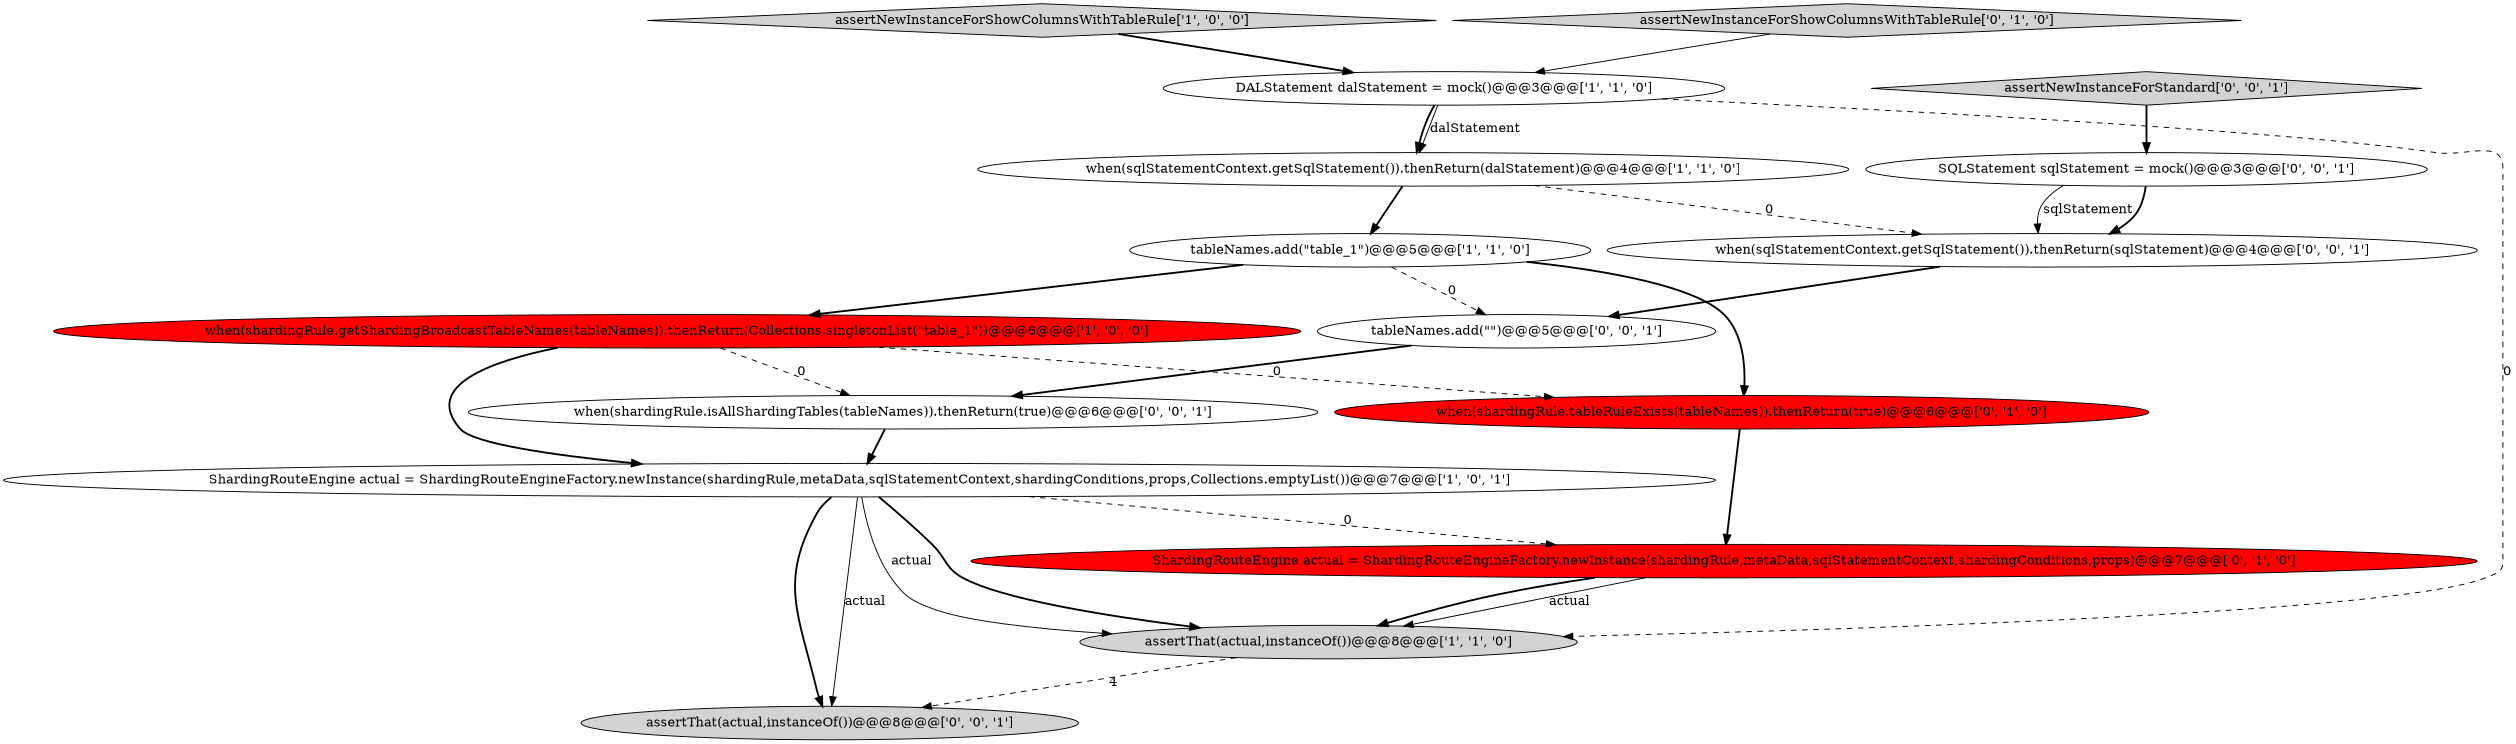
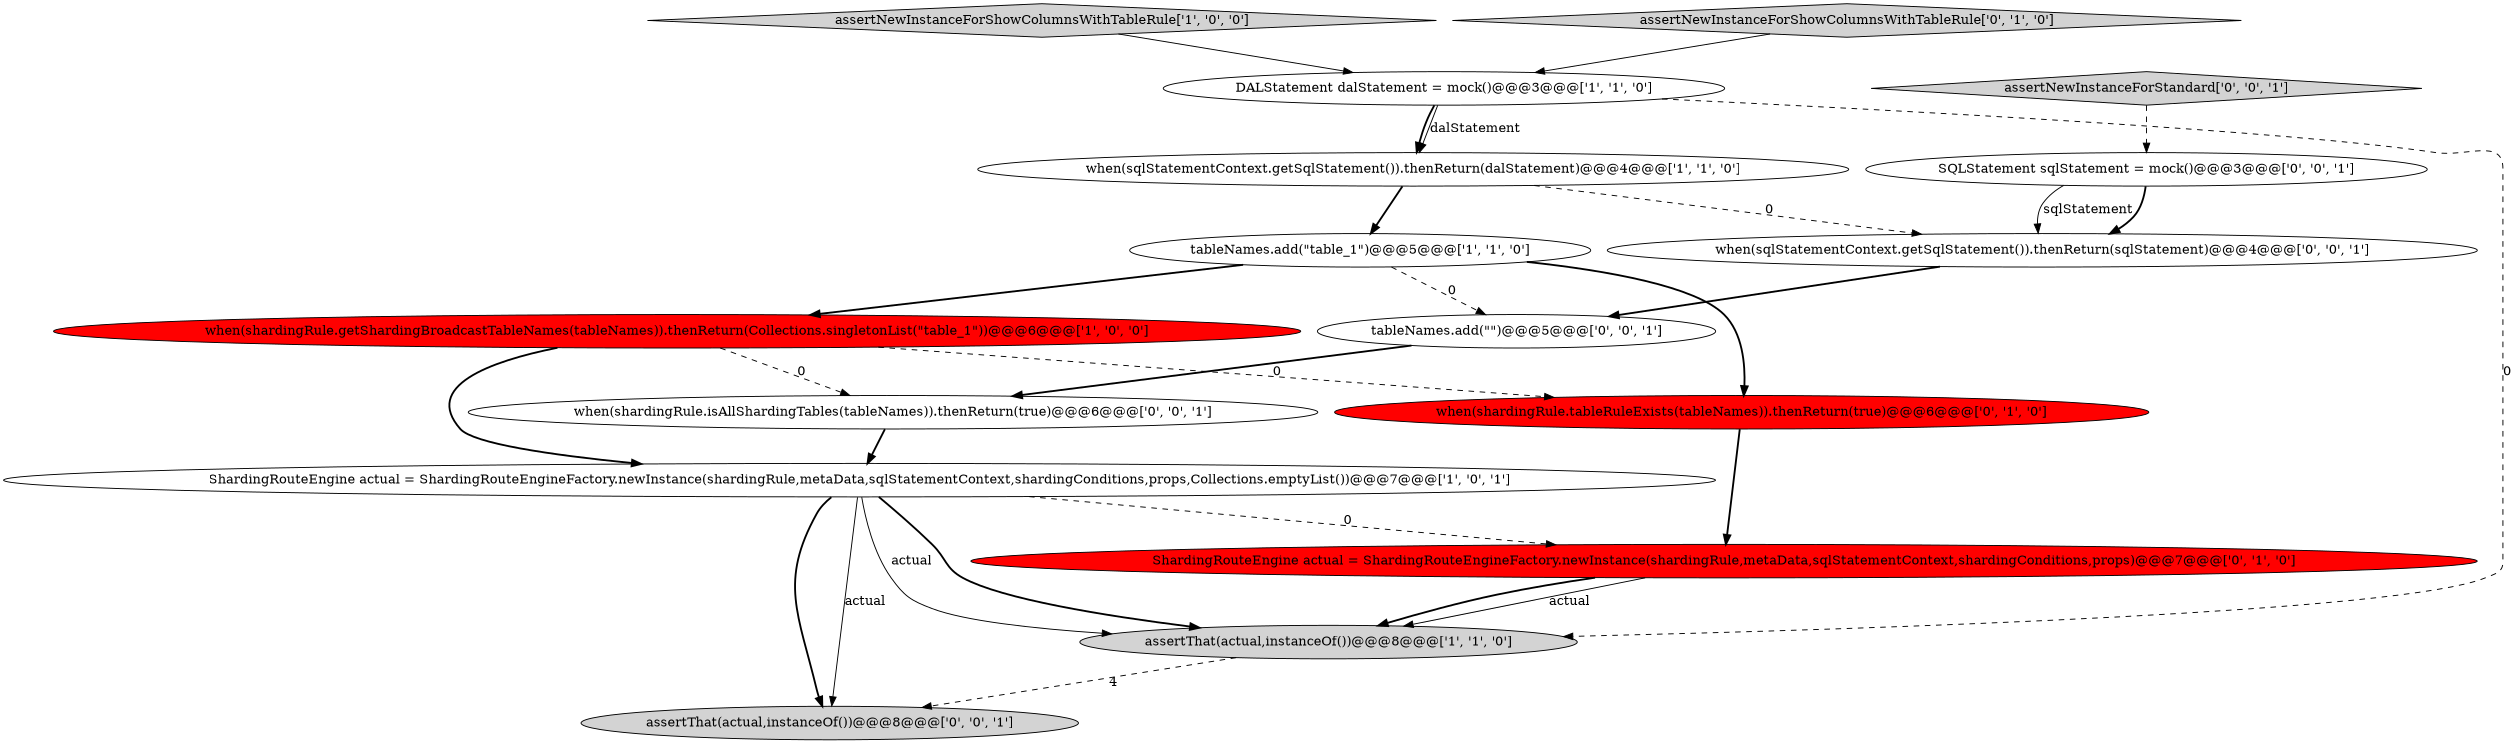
(1231, 52) -> (1231, 52)
(2147, 120) -> (2147, 120)
